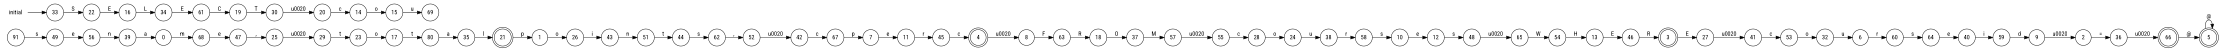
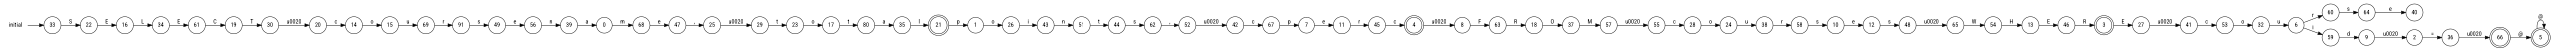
none -> (441, 25)
(1982, 38) -> (2311, 31)
